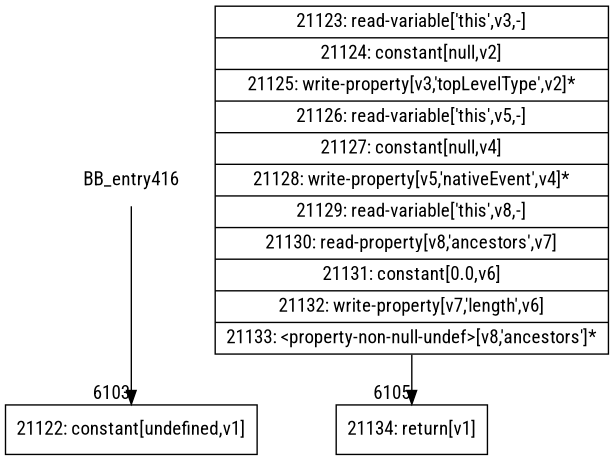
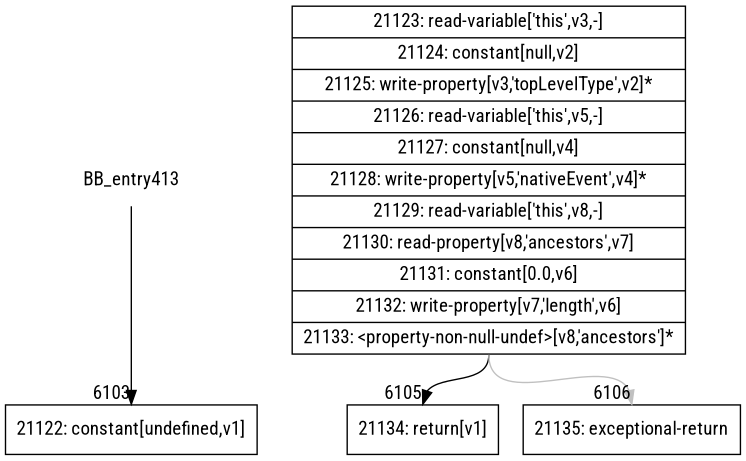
(131, 180) -> (131, 180)
none -> (632, 430)
